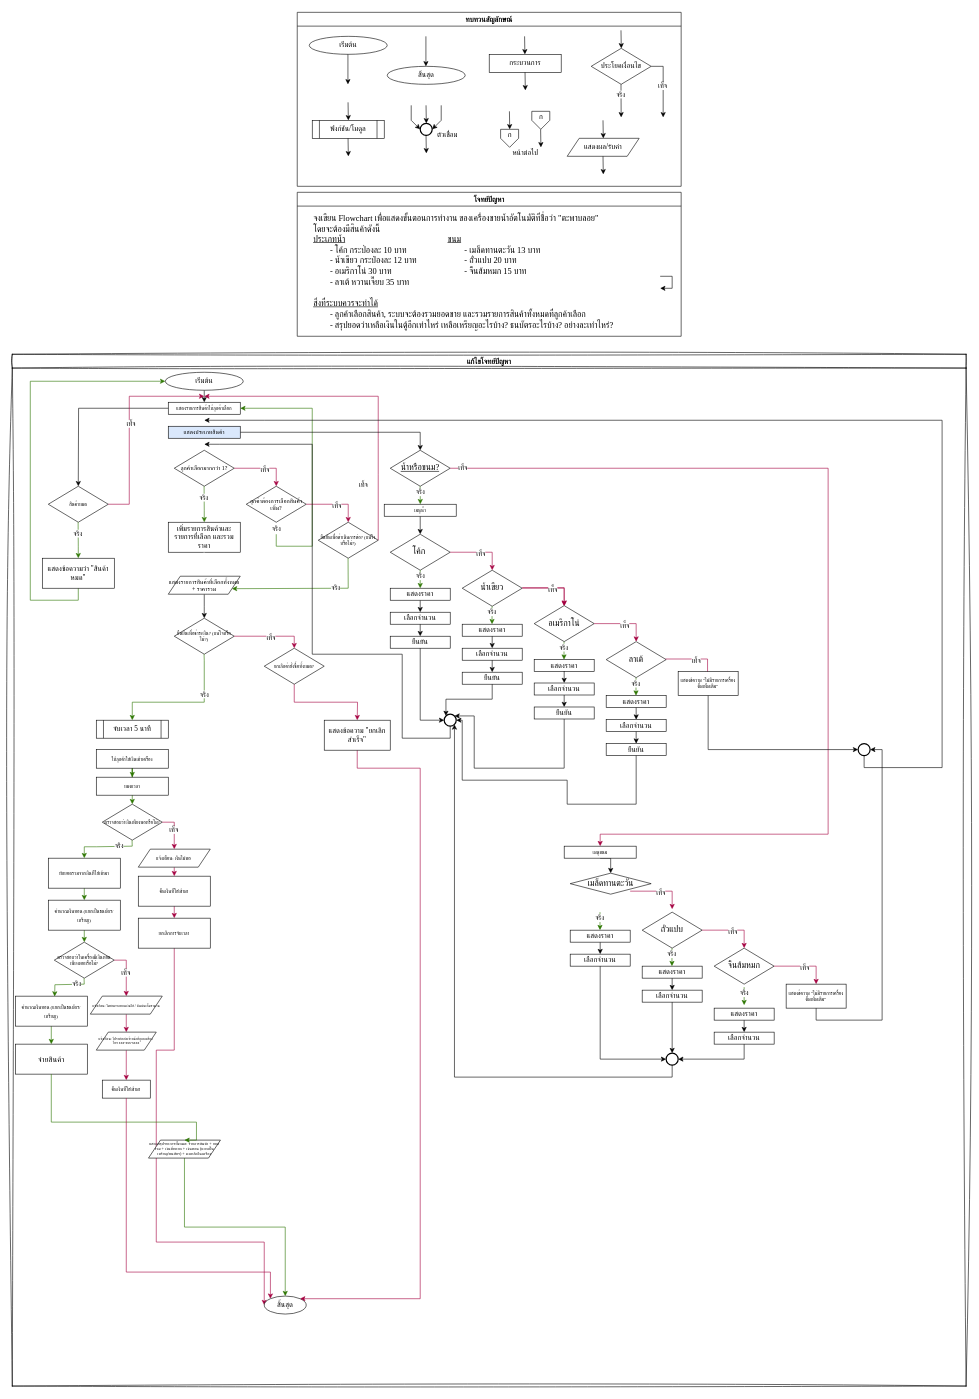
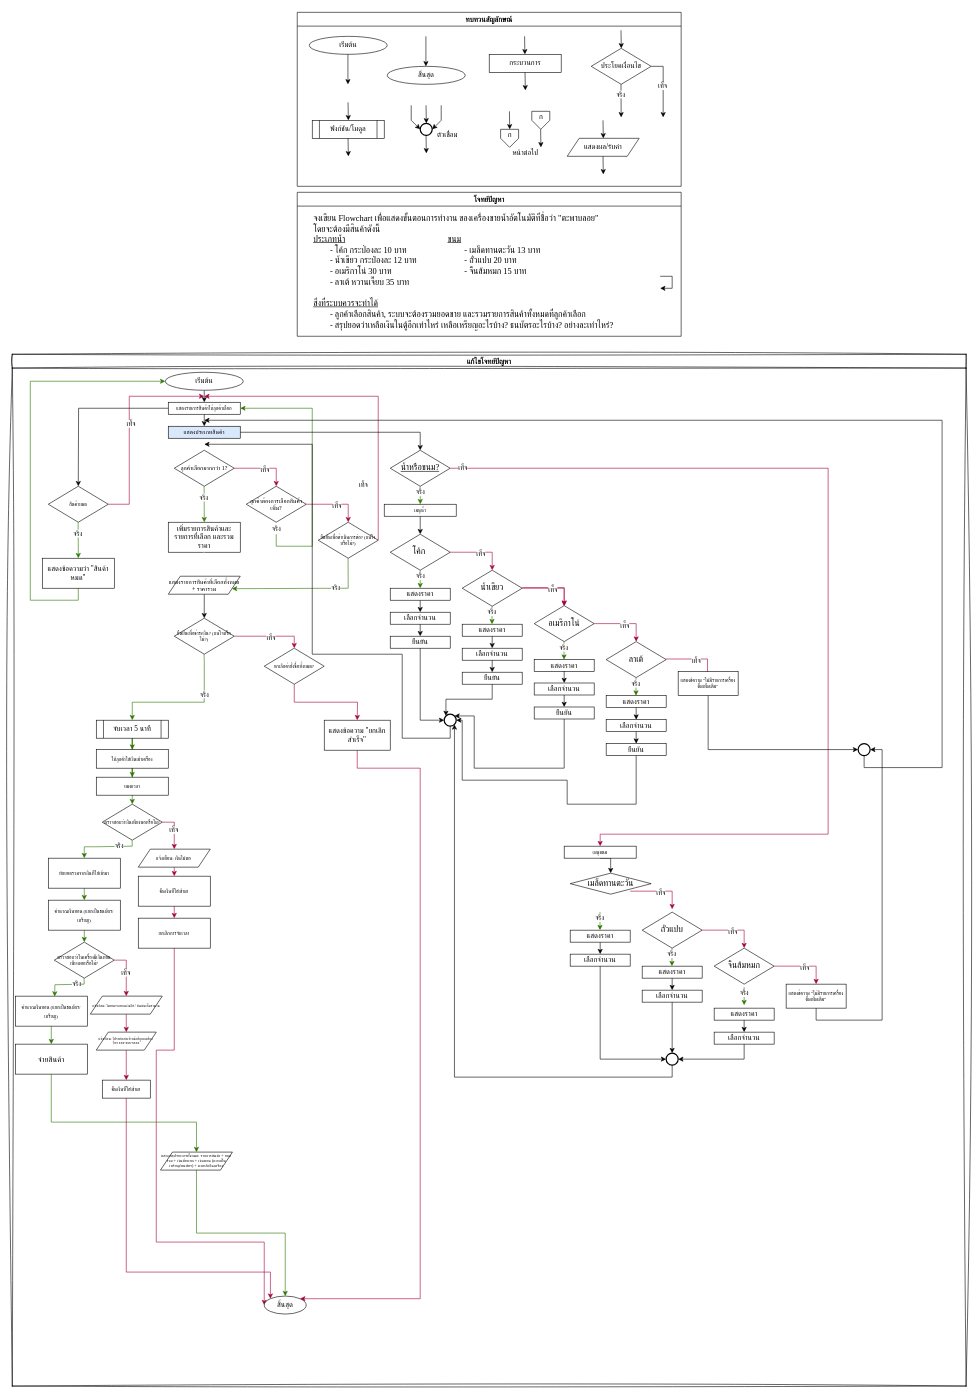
none -> (204, 420)
none -> (132, 746)
(185, 1149) -> (197, 1161)
